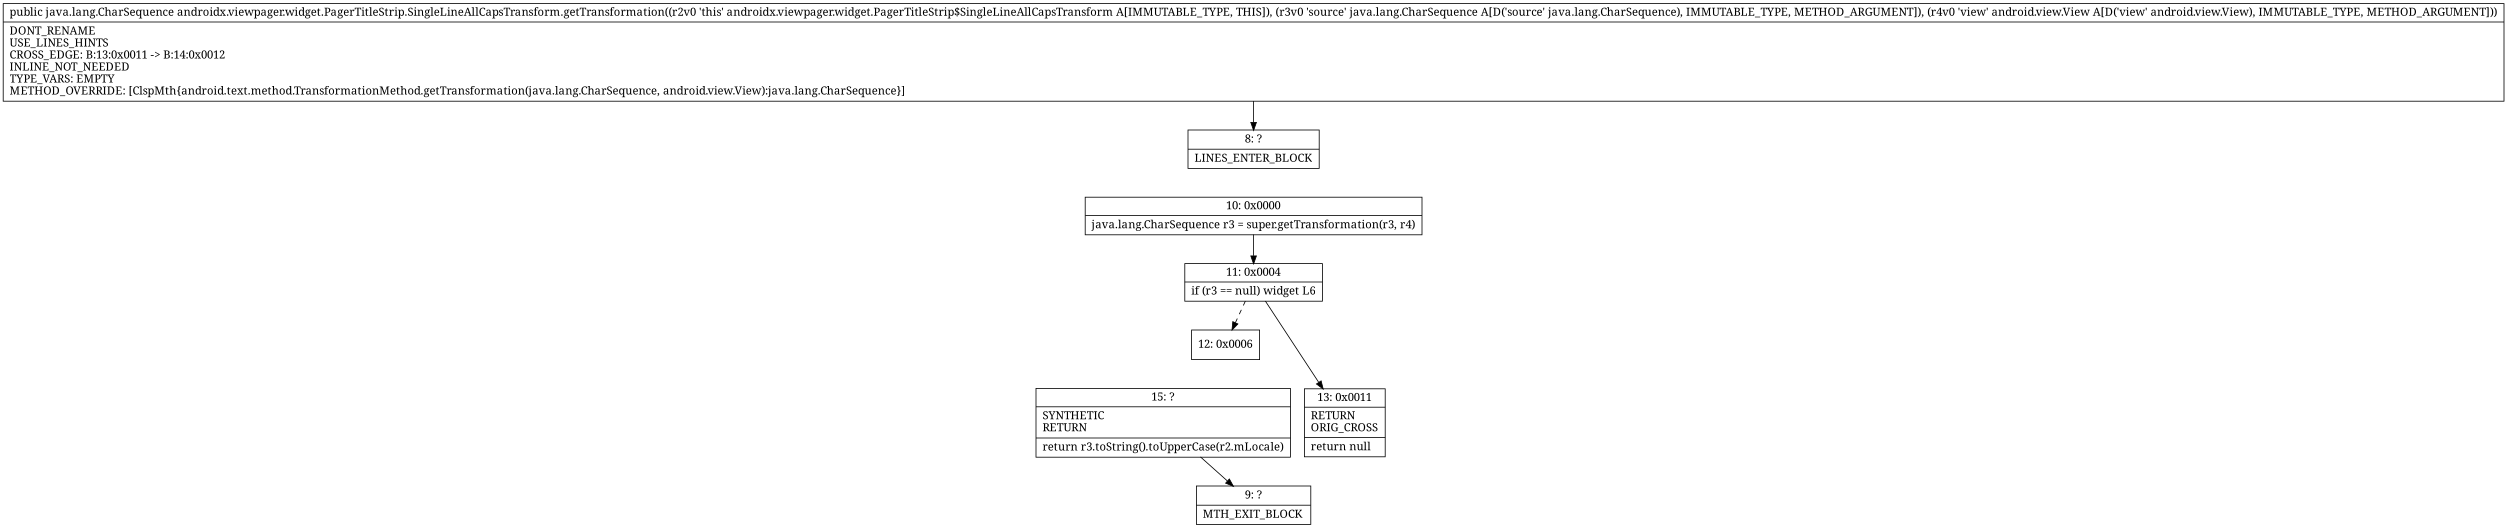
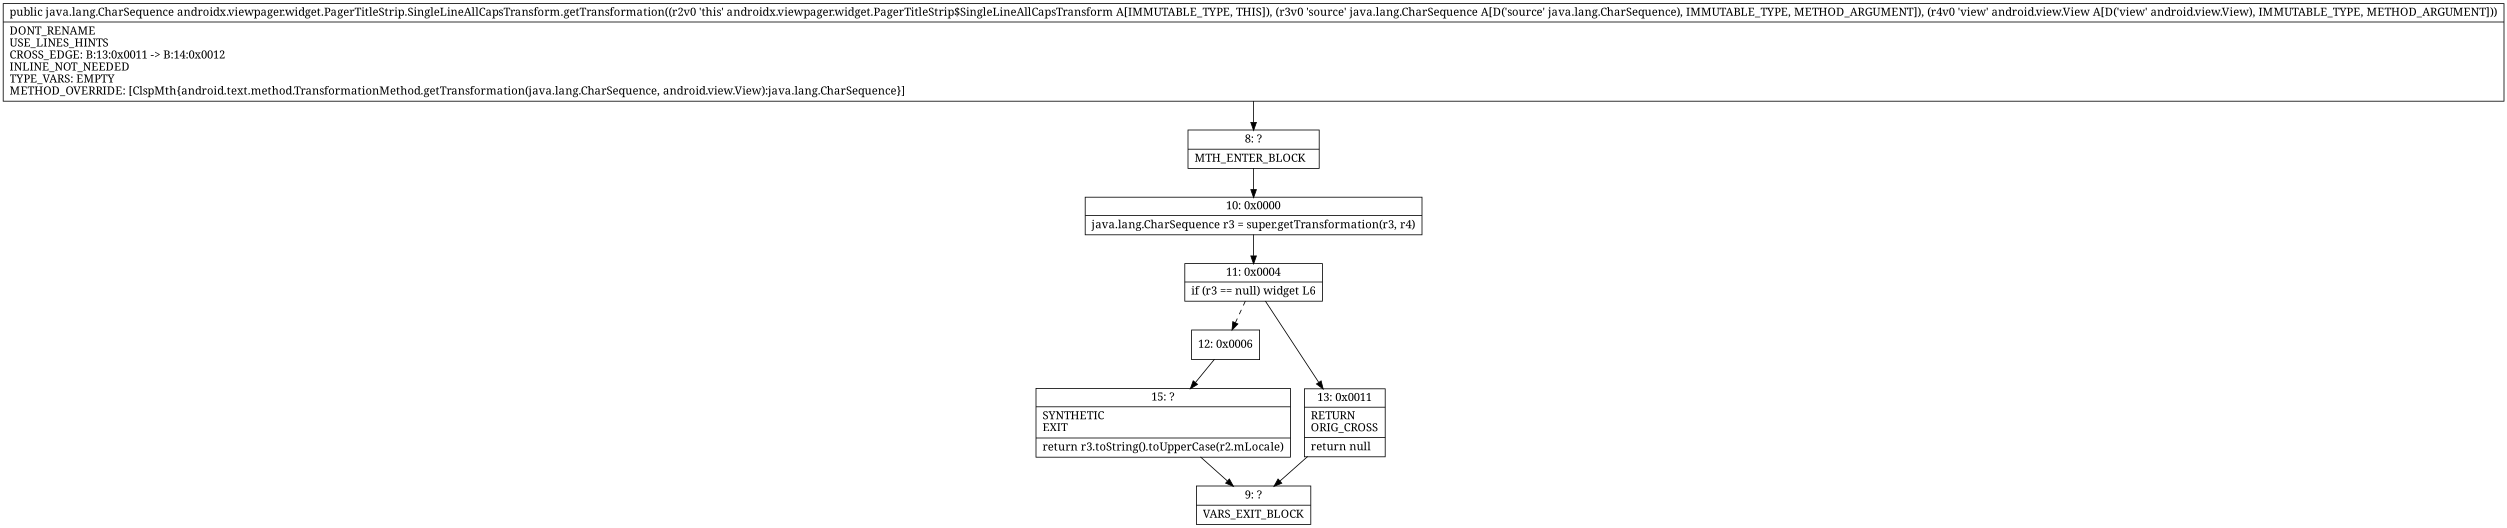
(1254, 158) -> (1250, 158)
none -> (1254, 179)
none -> (1205, 371)
(1065, 428) -> (1055, 428)
none -> (1294, 469)
(1253, 514) -> (1254, 514)
